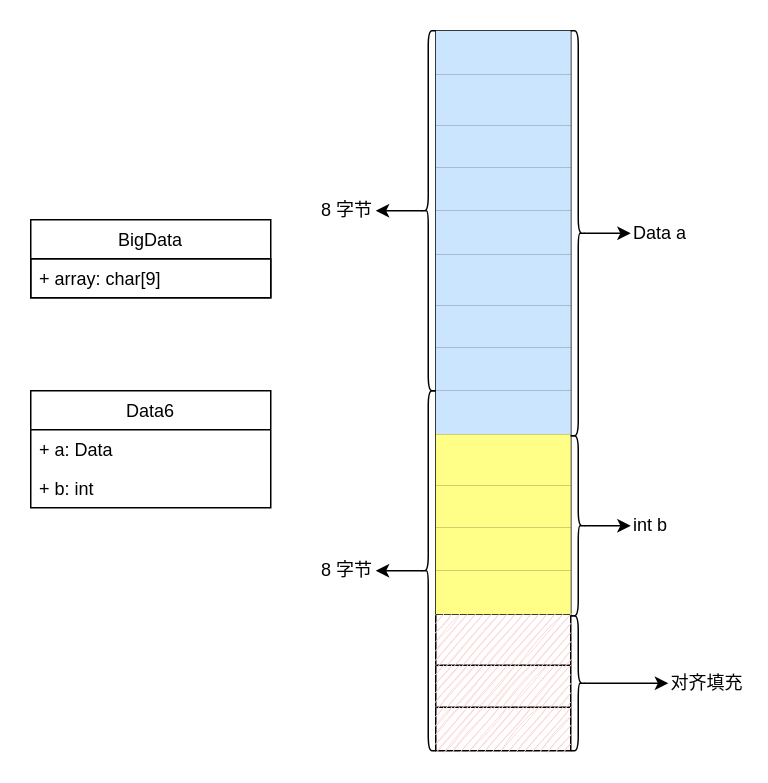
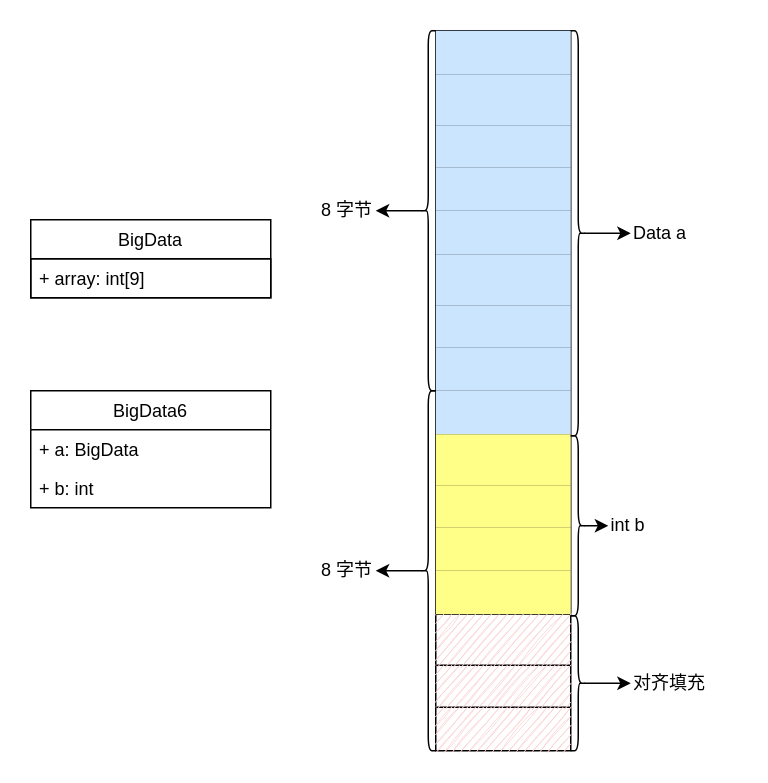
(113, 279) -> (105, 279)
(150, 411) -> (150, 411)
(77, 450) -> (90, 450)
(676, 526) -> (653, 526)
(713, 683) -> (676, 683)
